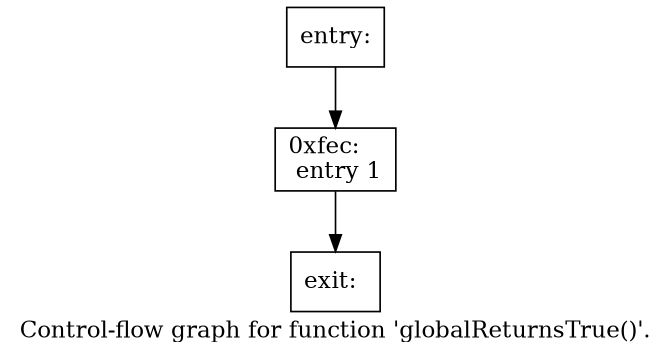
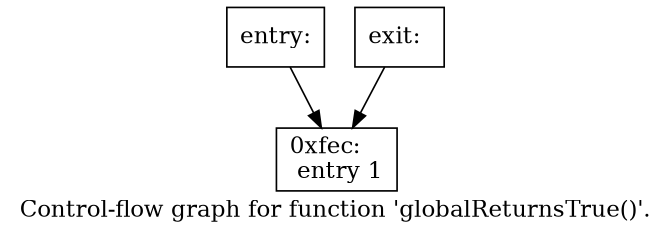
(336, 213) -> (373, 90)
